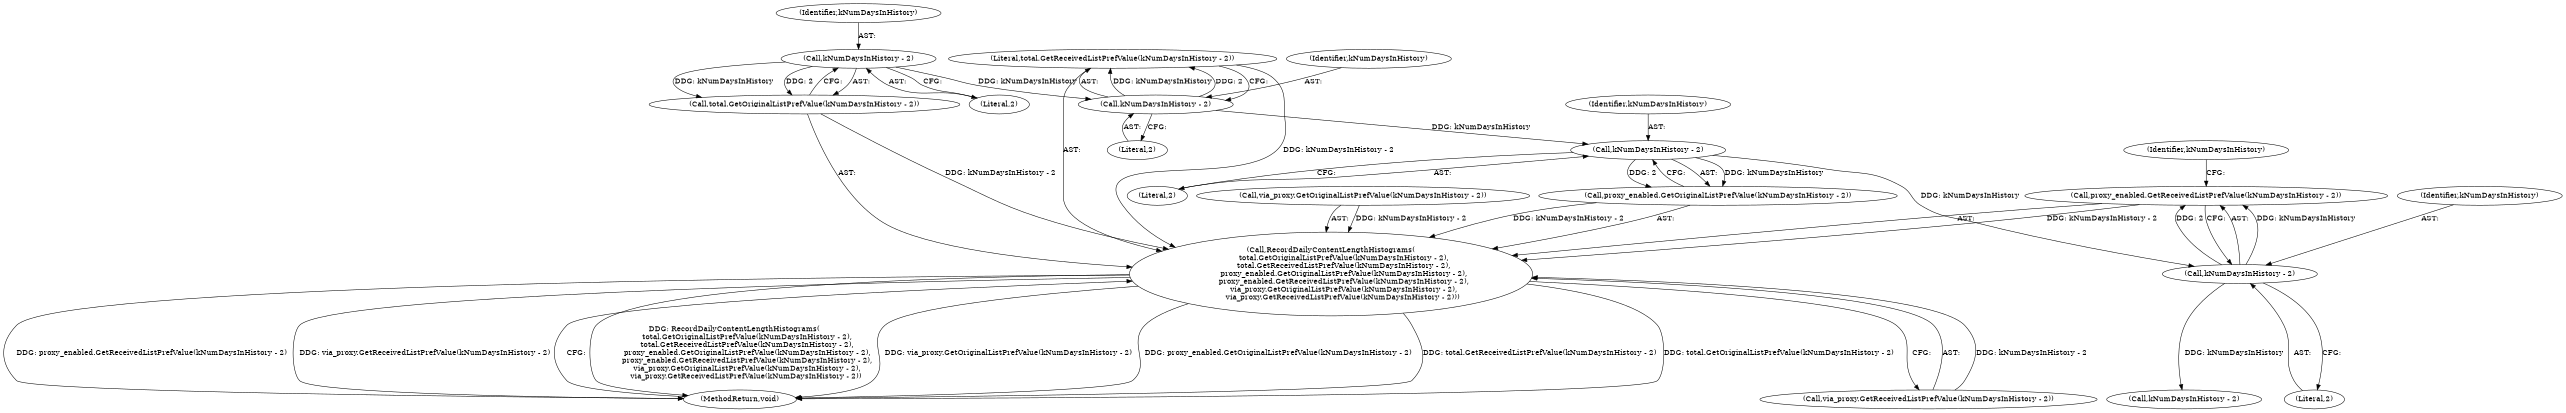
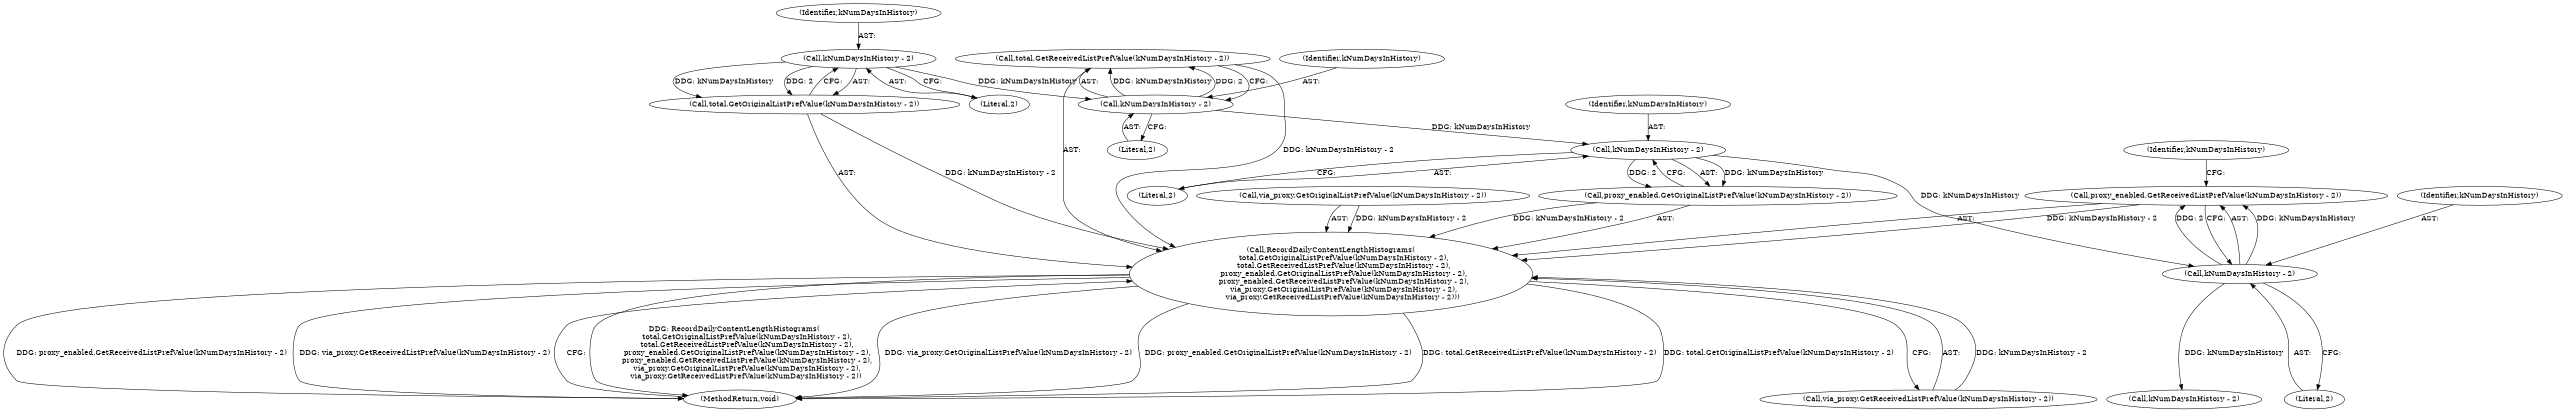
(1113, 59) -> (1113, 59)
